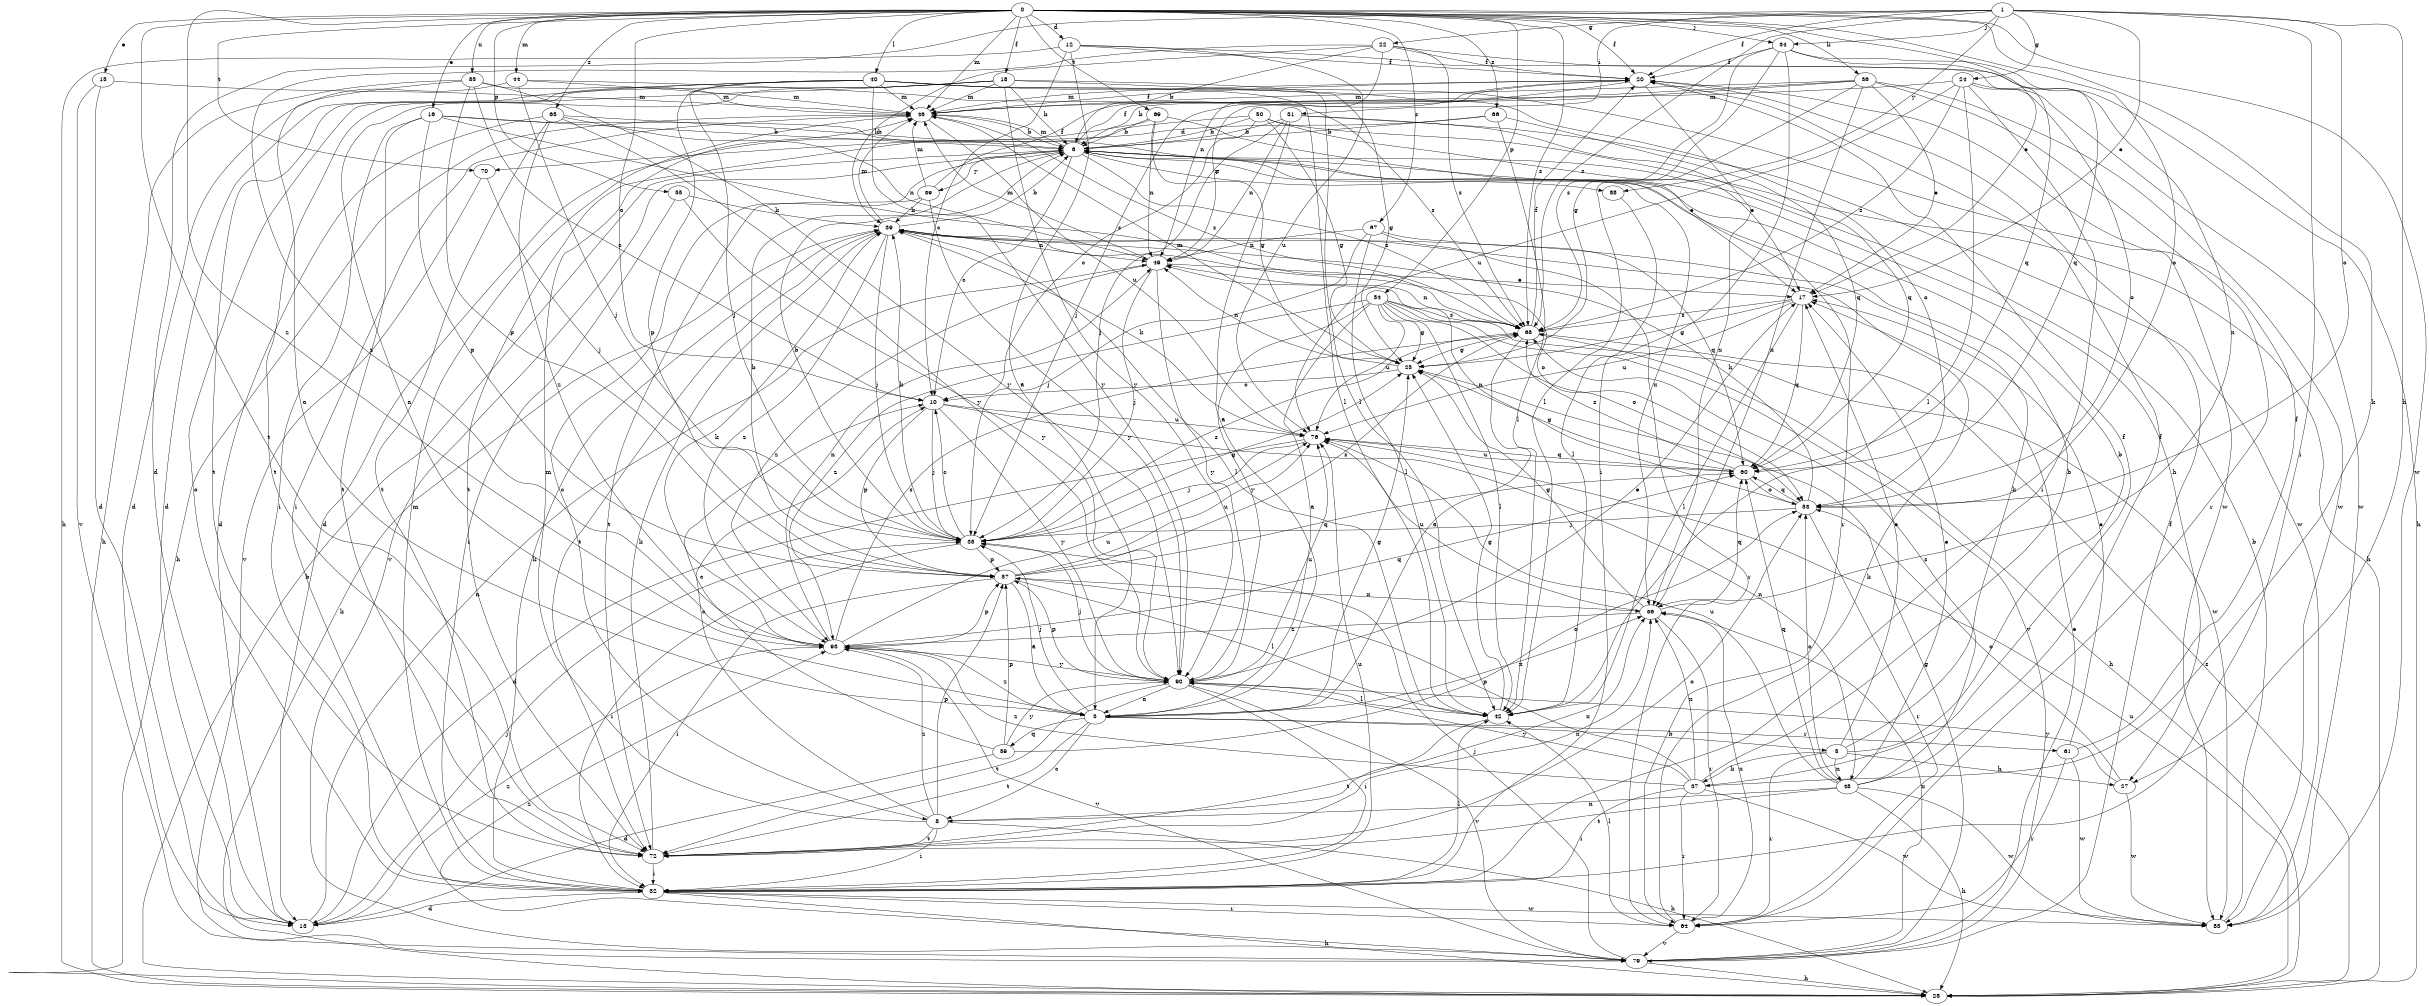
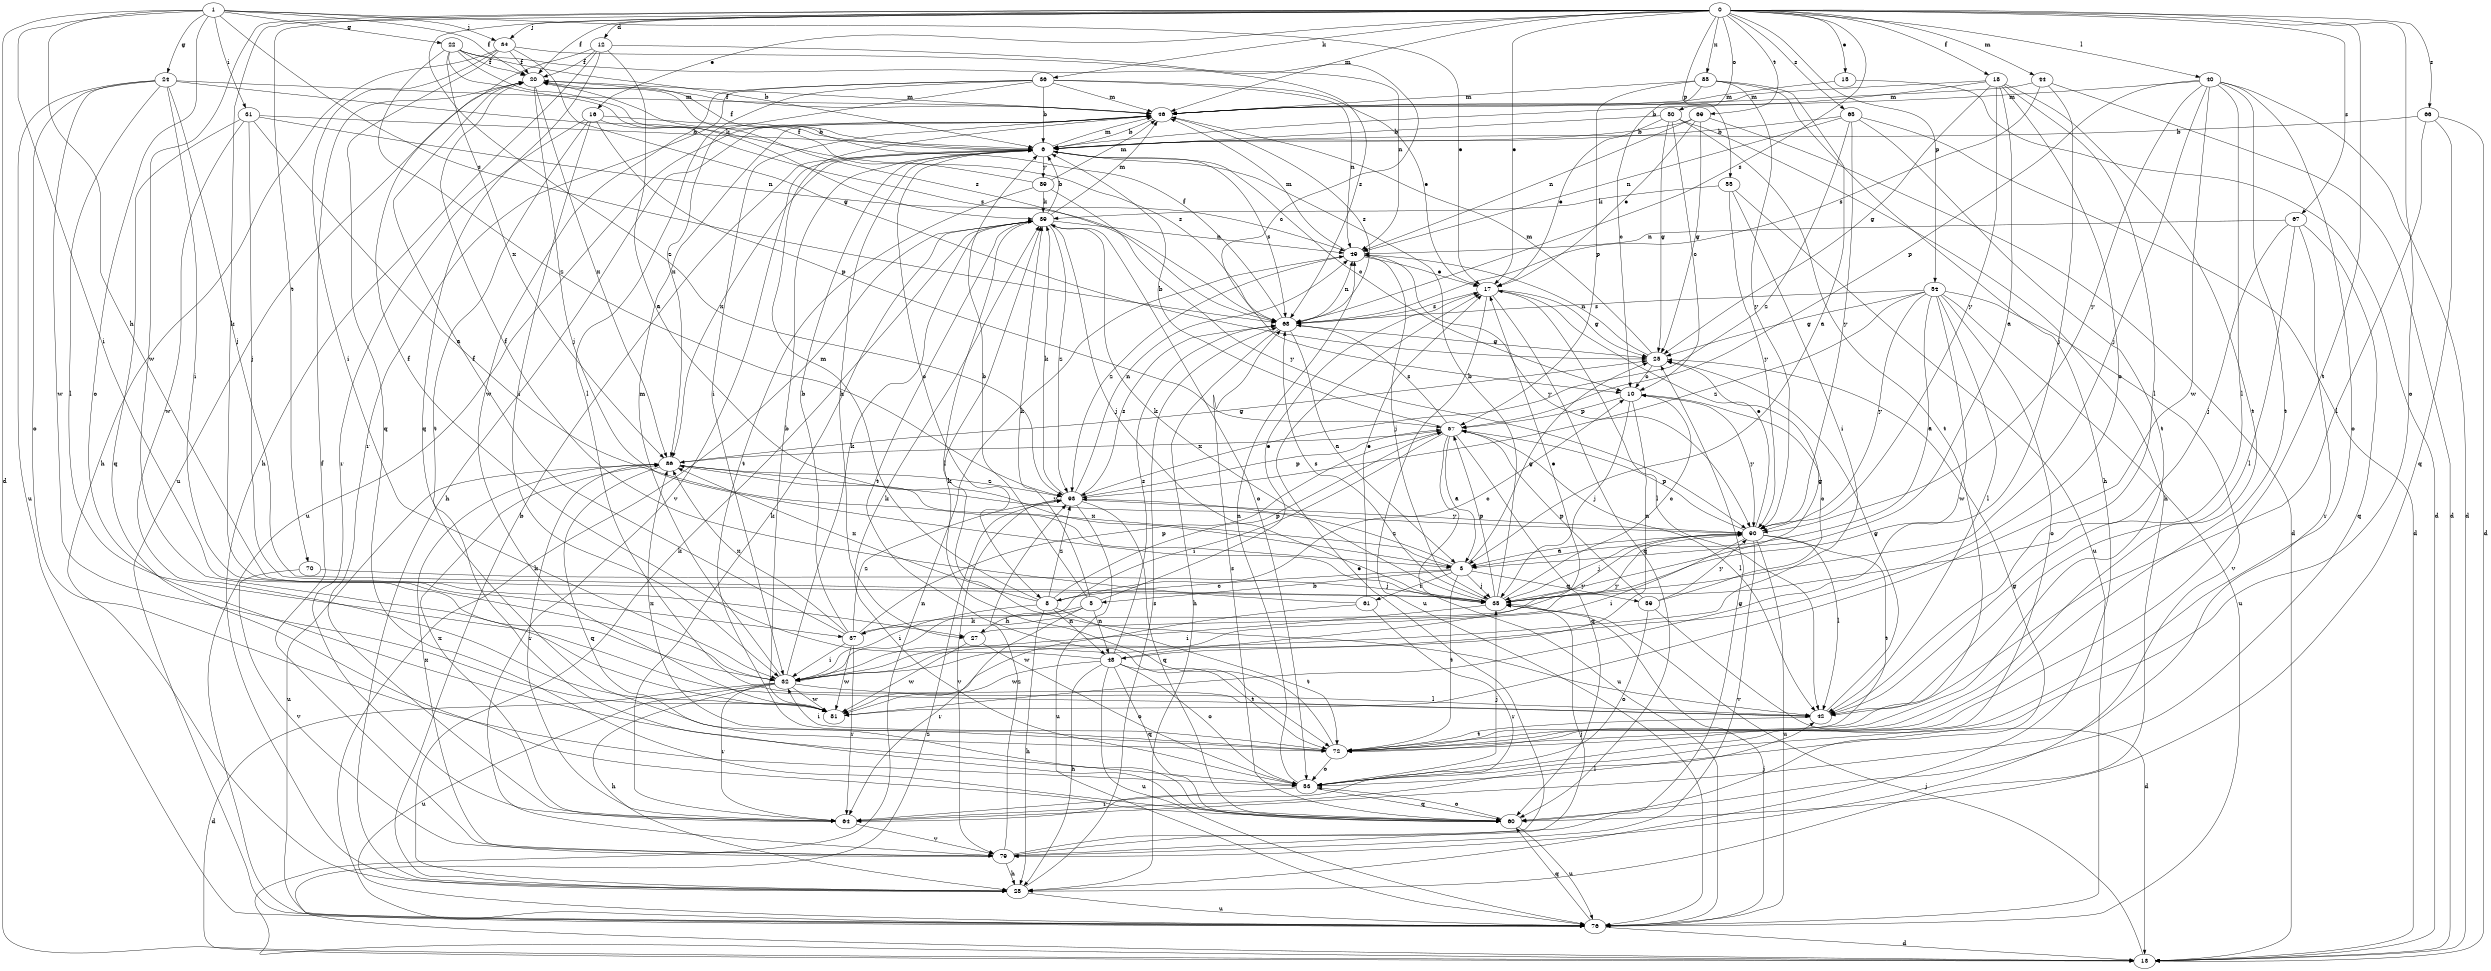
(1116, 136) -> (2484, 677)
(1613, 193) -> none
(620, 197) -> (1731, 80)
(1113, 418) -> (2099, 710)
none -> (1208, 511)
none -> (633, 583)
(1395, 810) -> (1084, 636)
(2217, 926) -> (834, 717)
(474, 947) -> none
